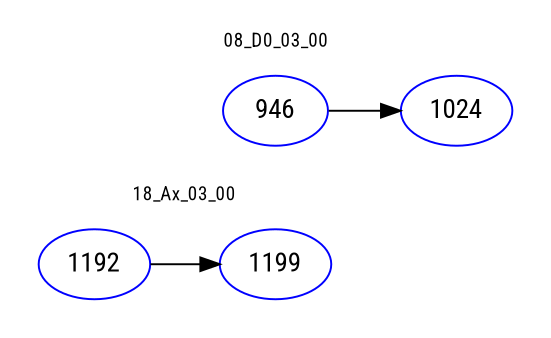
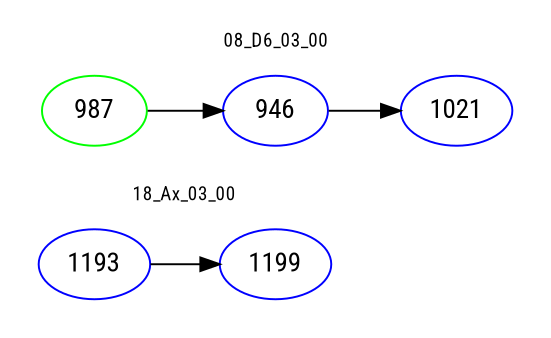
(277, 42) -> (277, 42)
none -> (94, 111)
(457, 111) -> (457, 111)
(94, 264) -> (94, 264)
